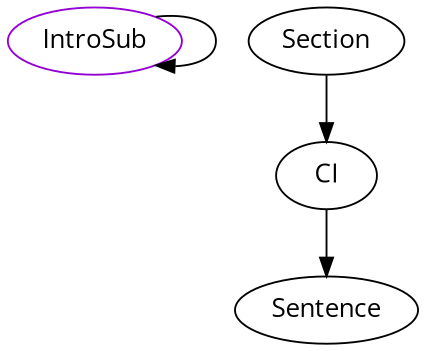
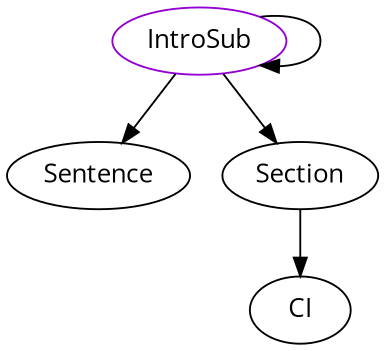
none -> (244, 101)
(327, 234) -> (155, 101)
